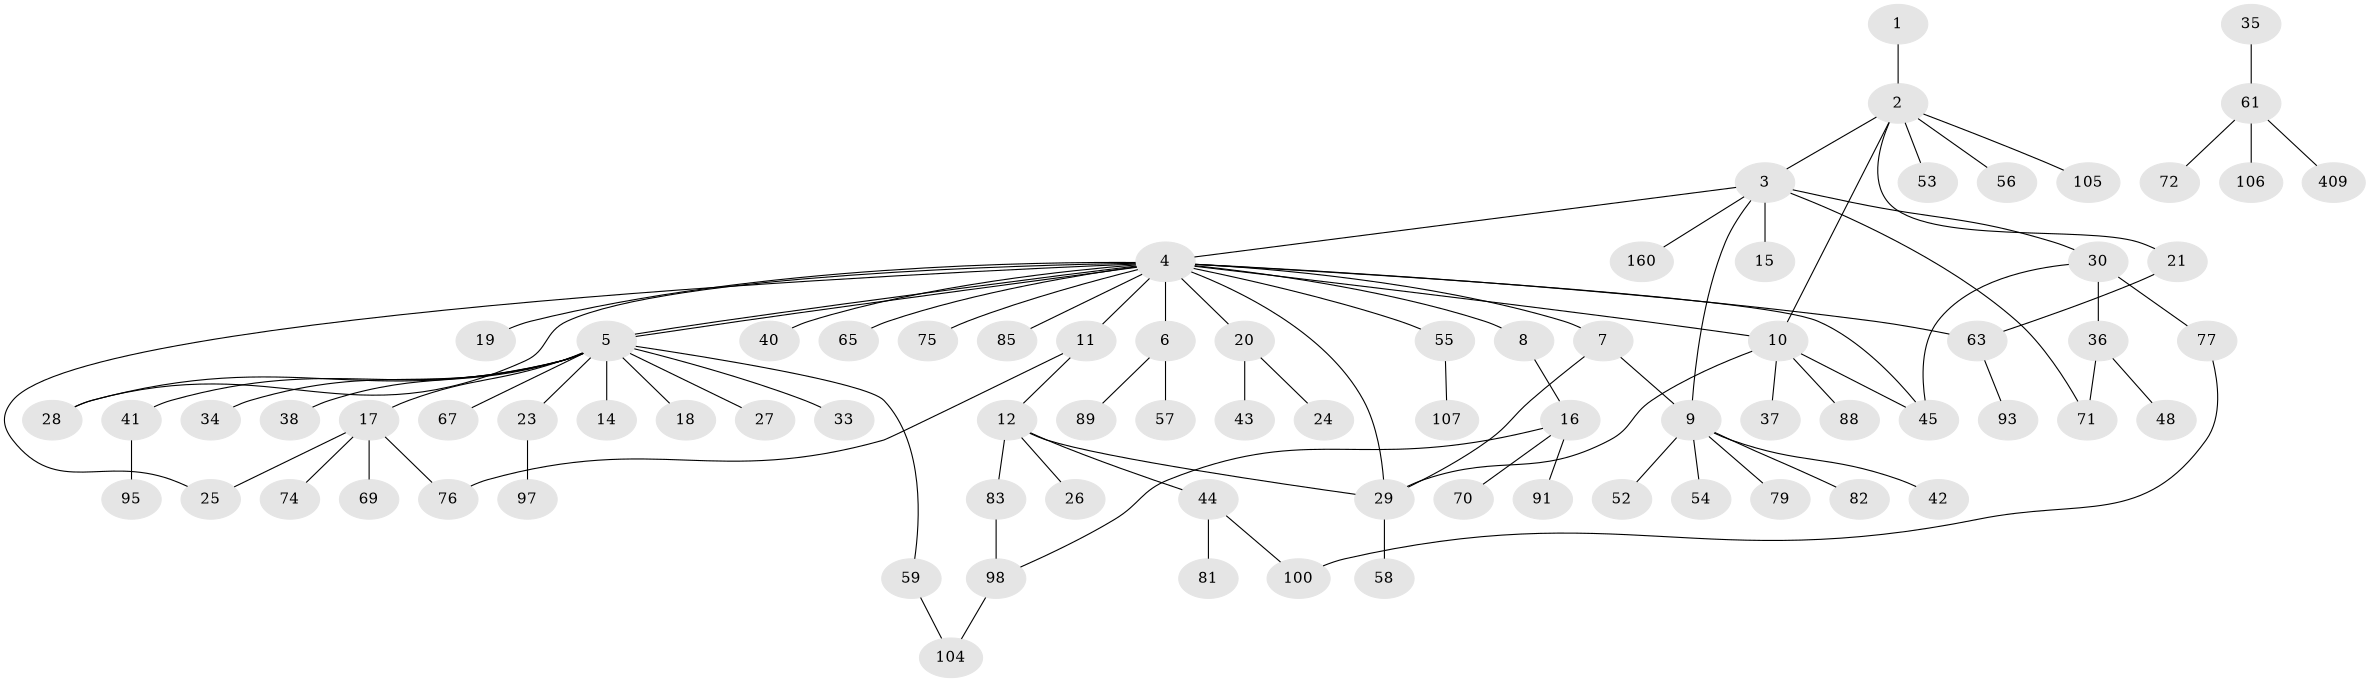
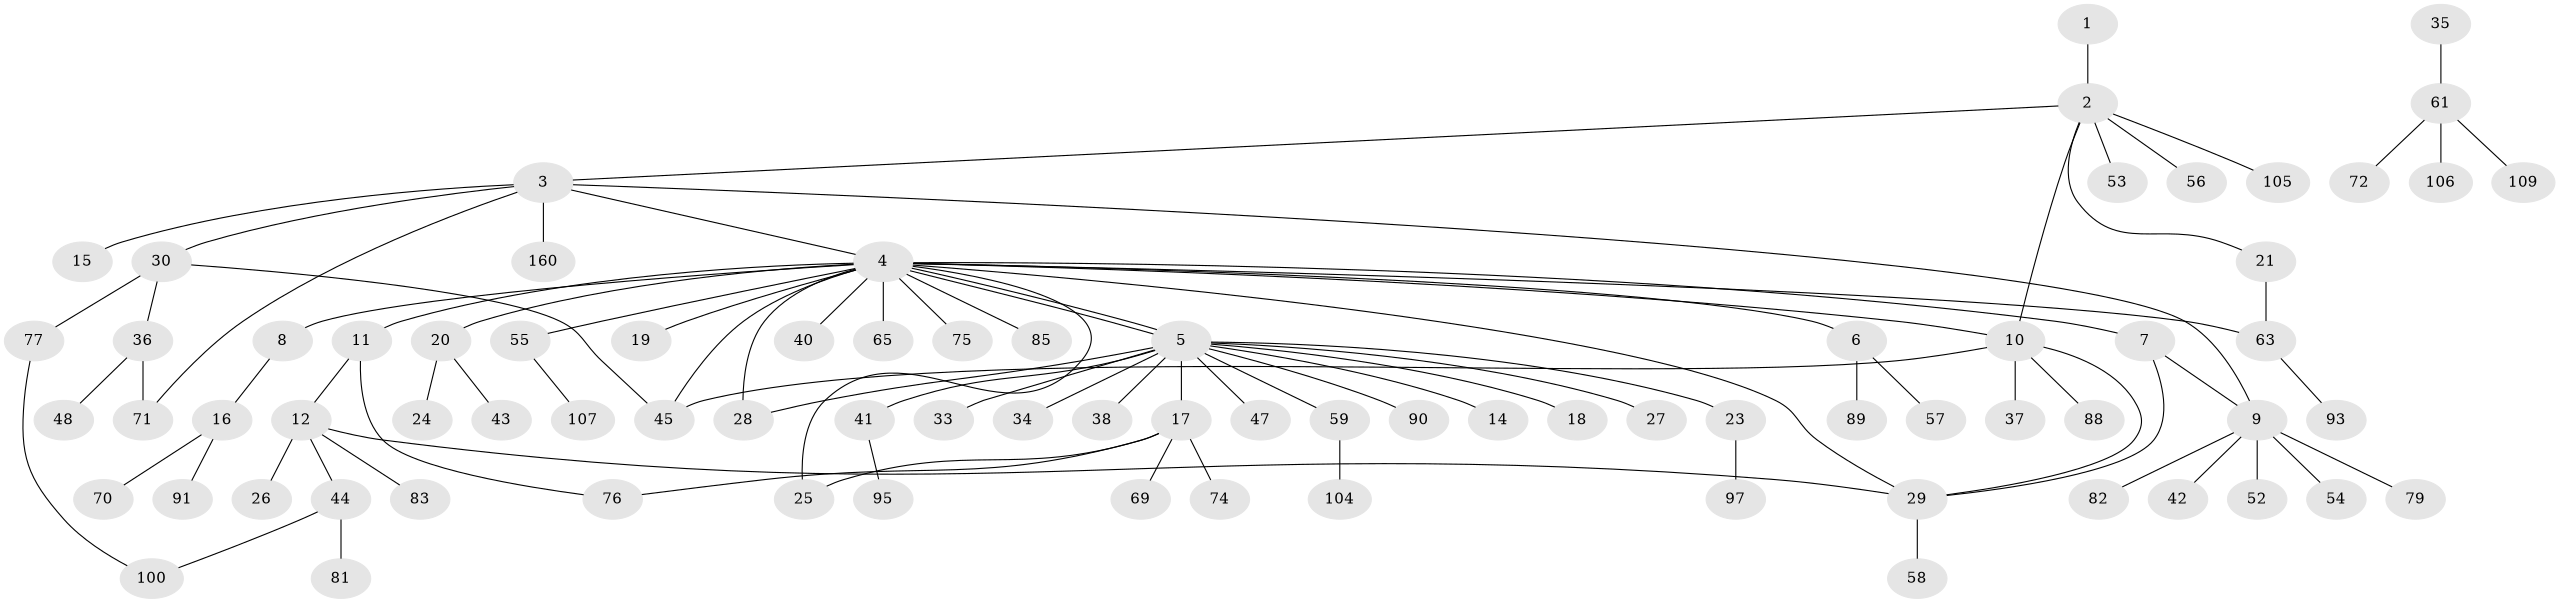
(2334, 183) -> (2523, 183)
(448, 420) -> (1261, 420)
none -> (1419, 420)
(996, 579) -> none
